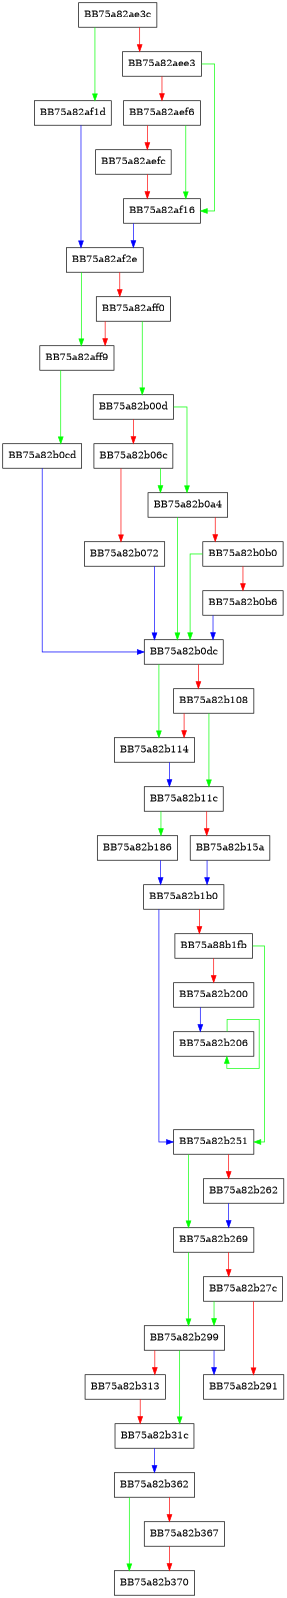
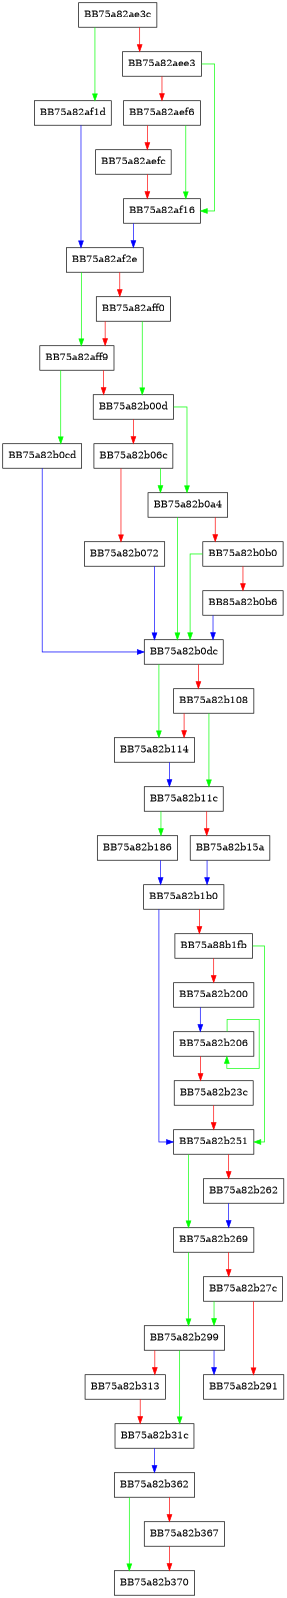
none -> (104, 379)
(243, 603) -> (243, 603)
none -> (214, 1093)
